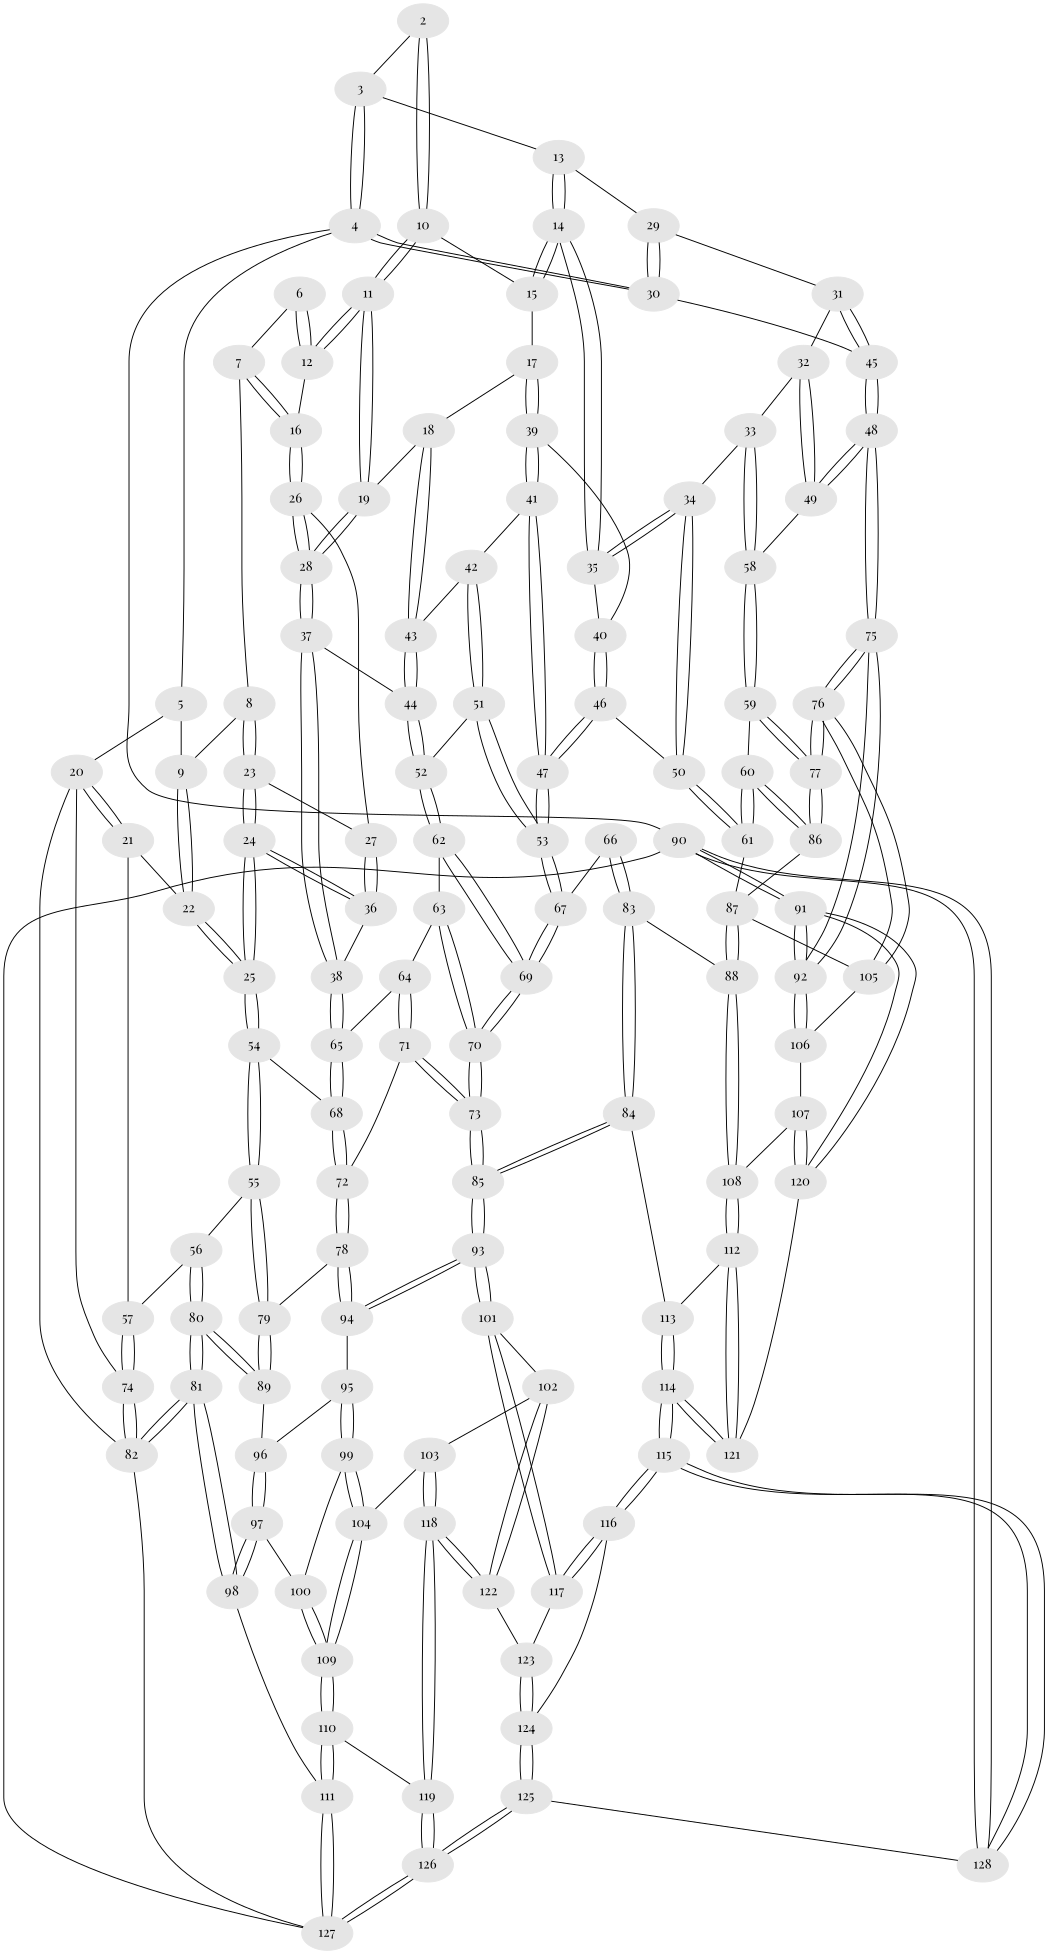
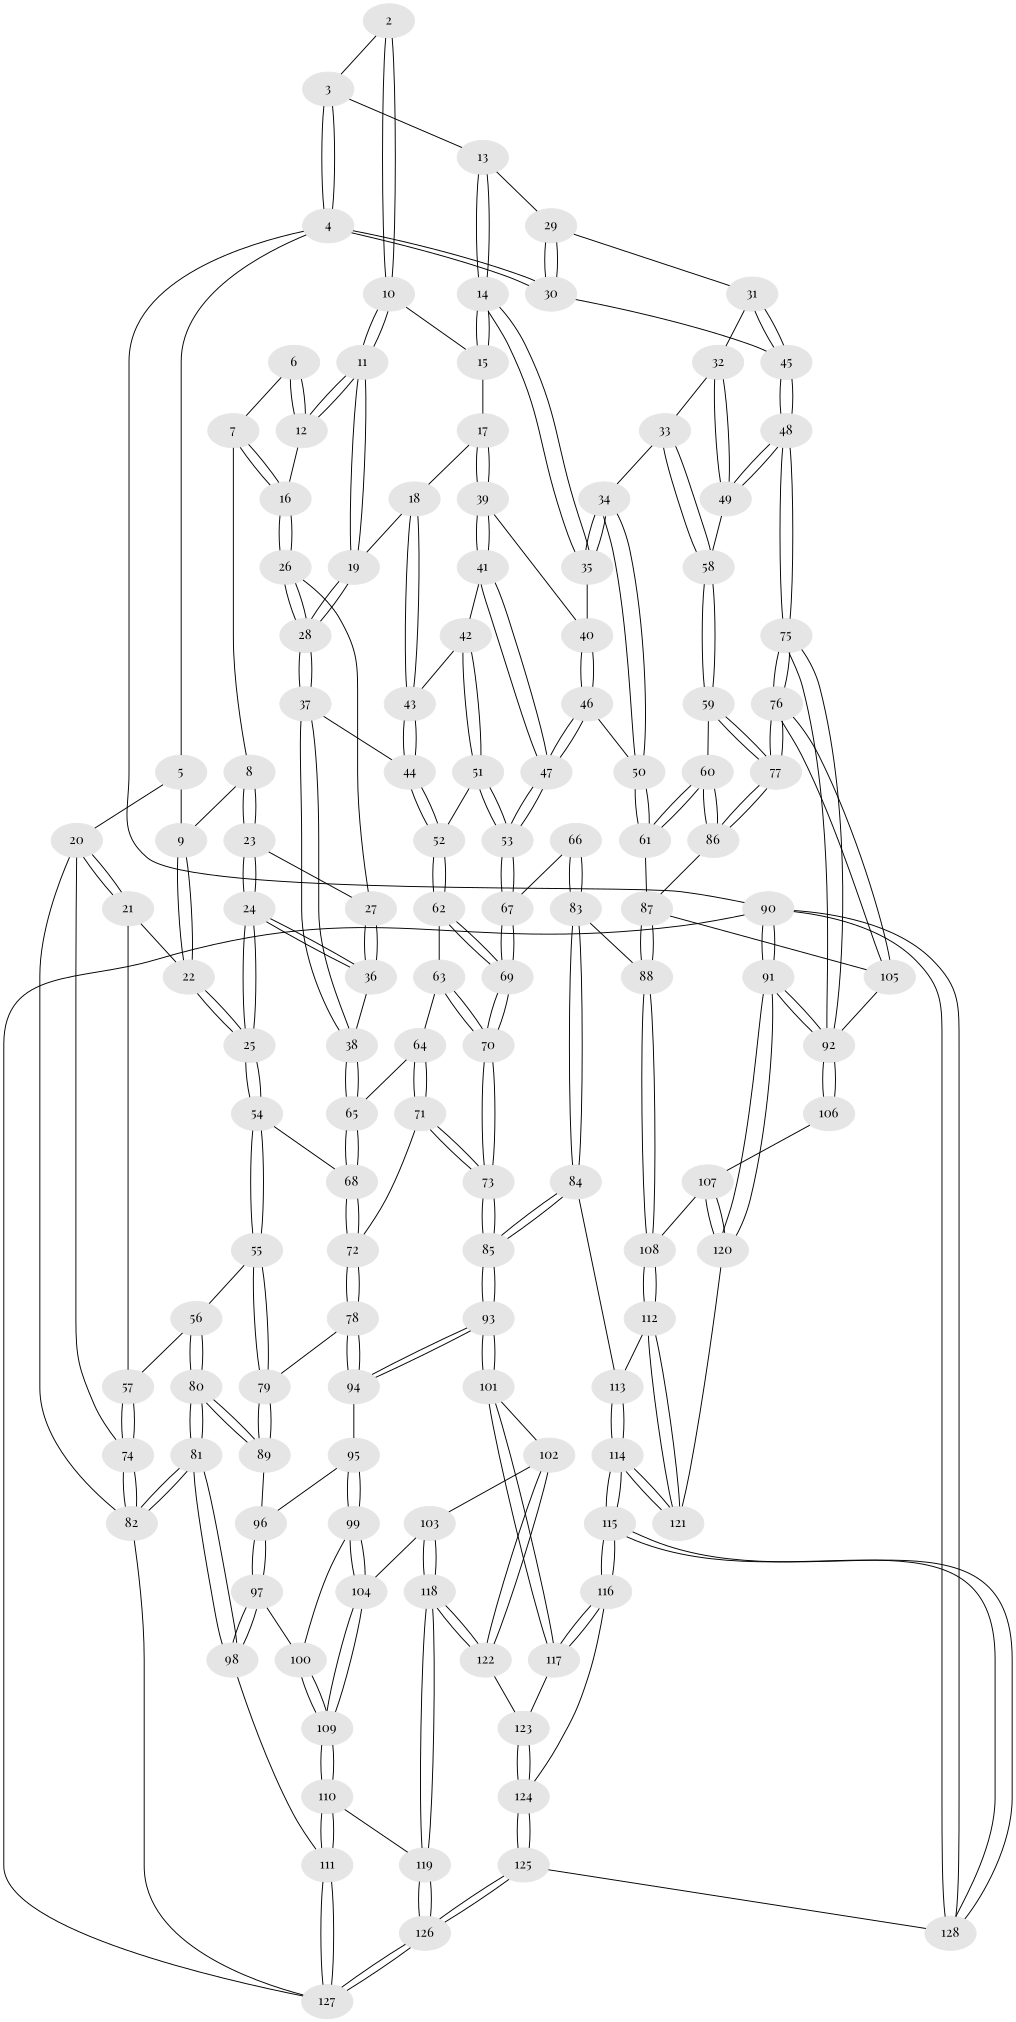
(835, 1011) -> (859, 1011)
